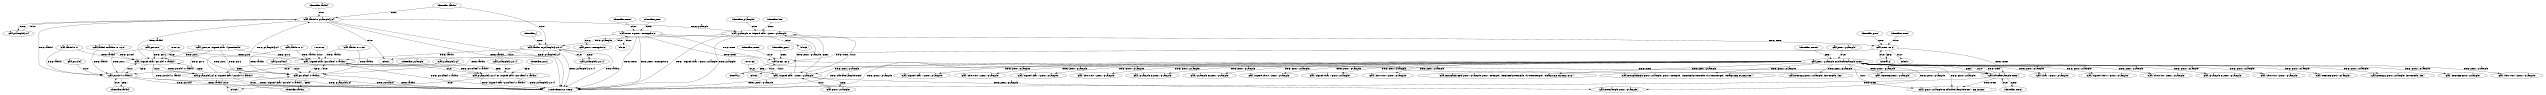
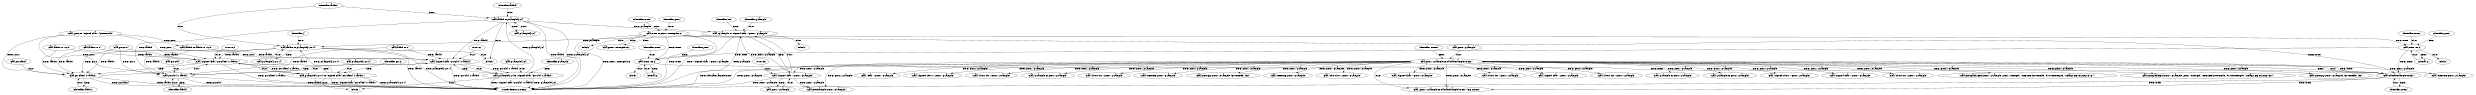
(185, 54) -> (149, 37)
(127, 55) -> (265, 55)
(231, 55) -> none
none -> (314, 65)
